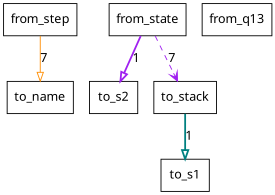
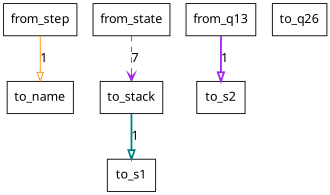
none -> (300, 20)
(132, 54) -> (221, 54)
(44, 59) -> (44, 59)
